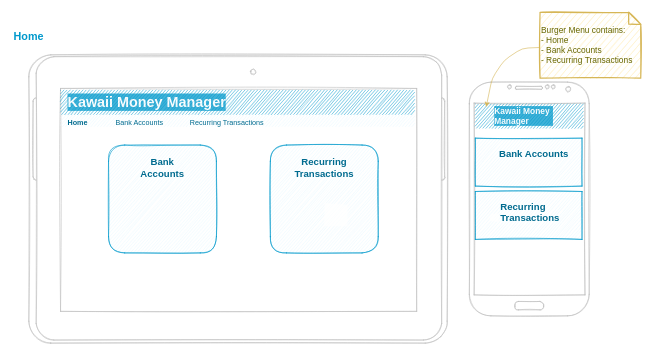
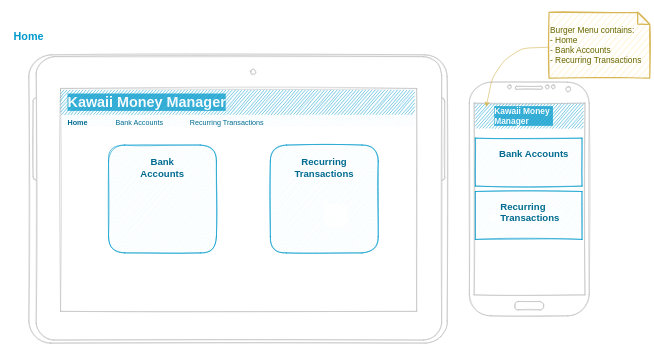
(591, 45) -> (600, 45)
